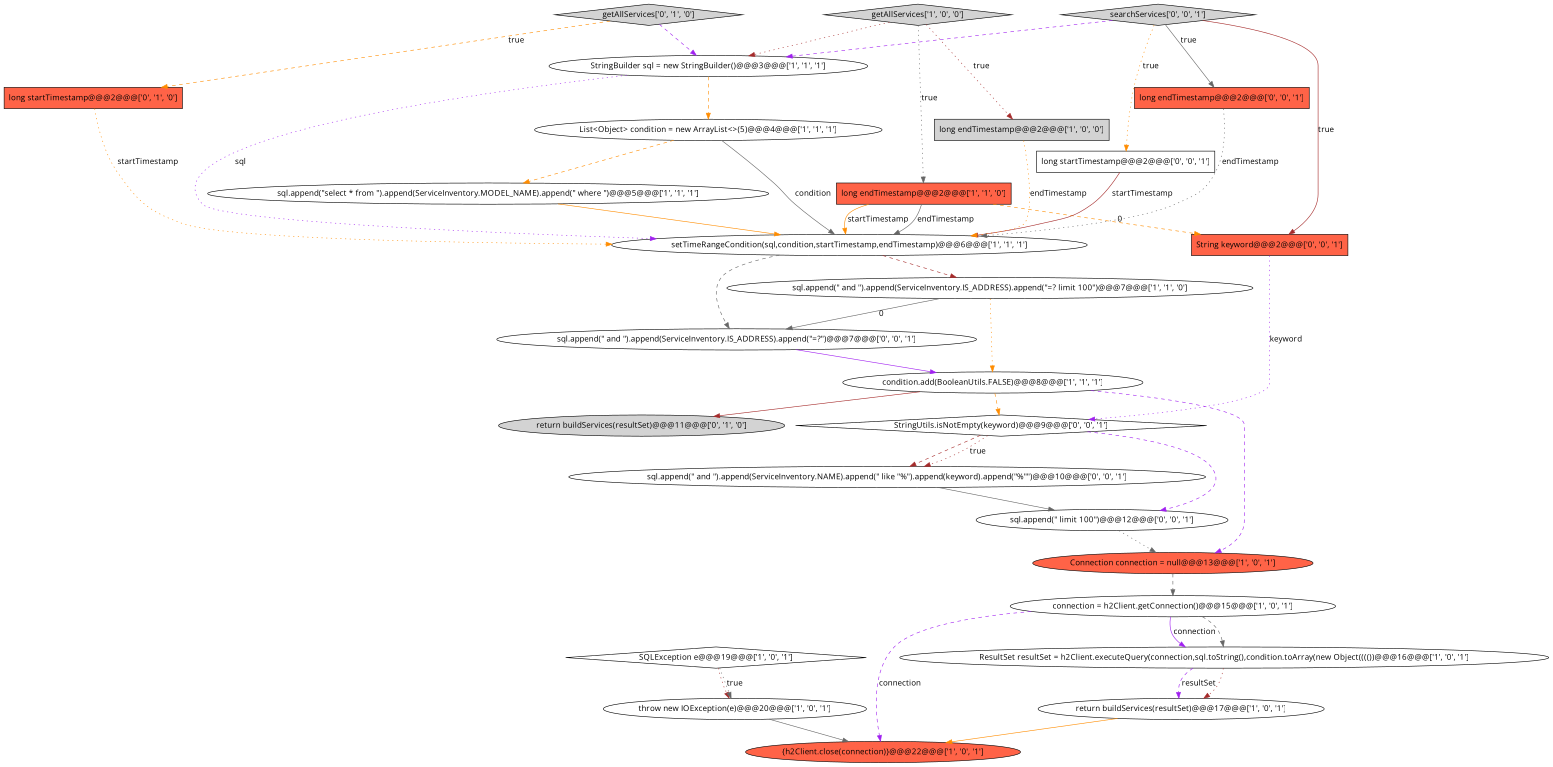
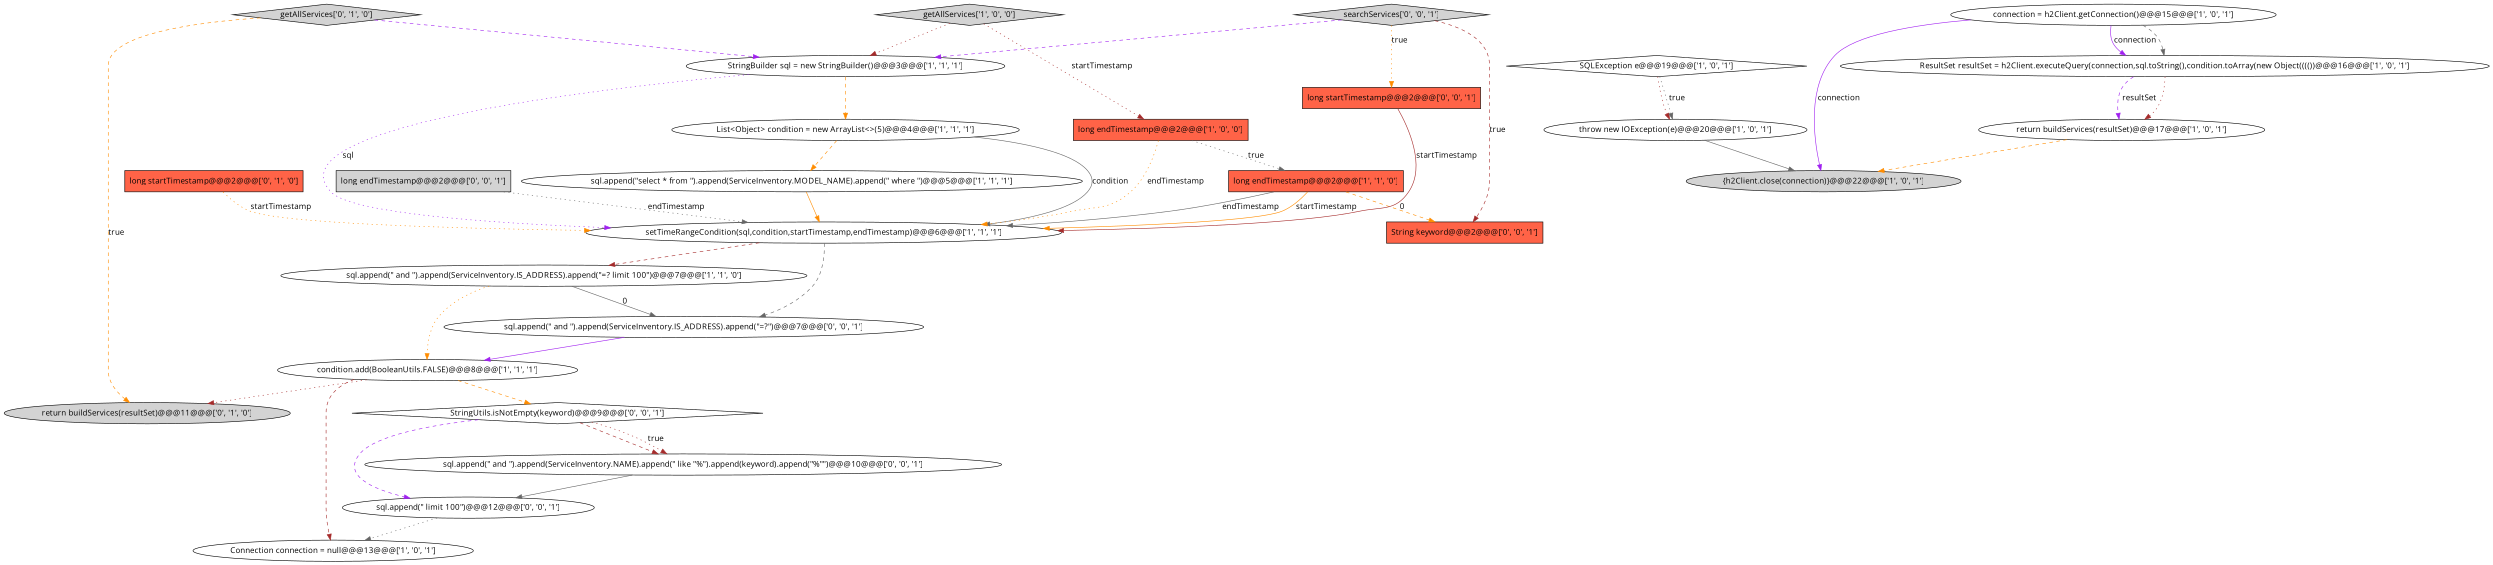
(389, 54) -> (108, 152)
(1188, 54) -> none
(982, 66) -> (1102, 66)
(1318, 88) -> (1490, 104)
(1222, 98) -> (423, 181)
(921, 101) -> (1236, 155)
(1022, 130) -> (1161, 130)
(1126, 162) -> (1392, 98)
(1248, 397) -> none
(820, 404) -> (290, 391)
(1236, 417) -> (326, 450)
(1173, 563) -> (333, 551)
(1173, 582) -> none
(916, 634) -> (1846, 47)
(1035, 730) -> (1975, 155)
(883, 752) -> (1824, 181)
